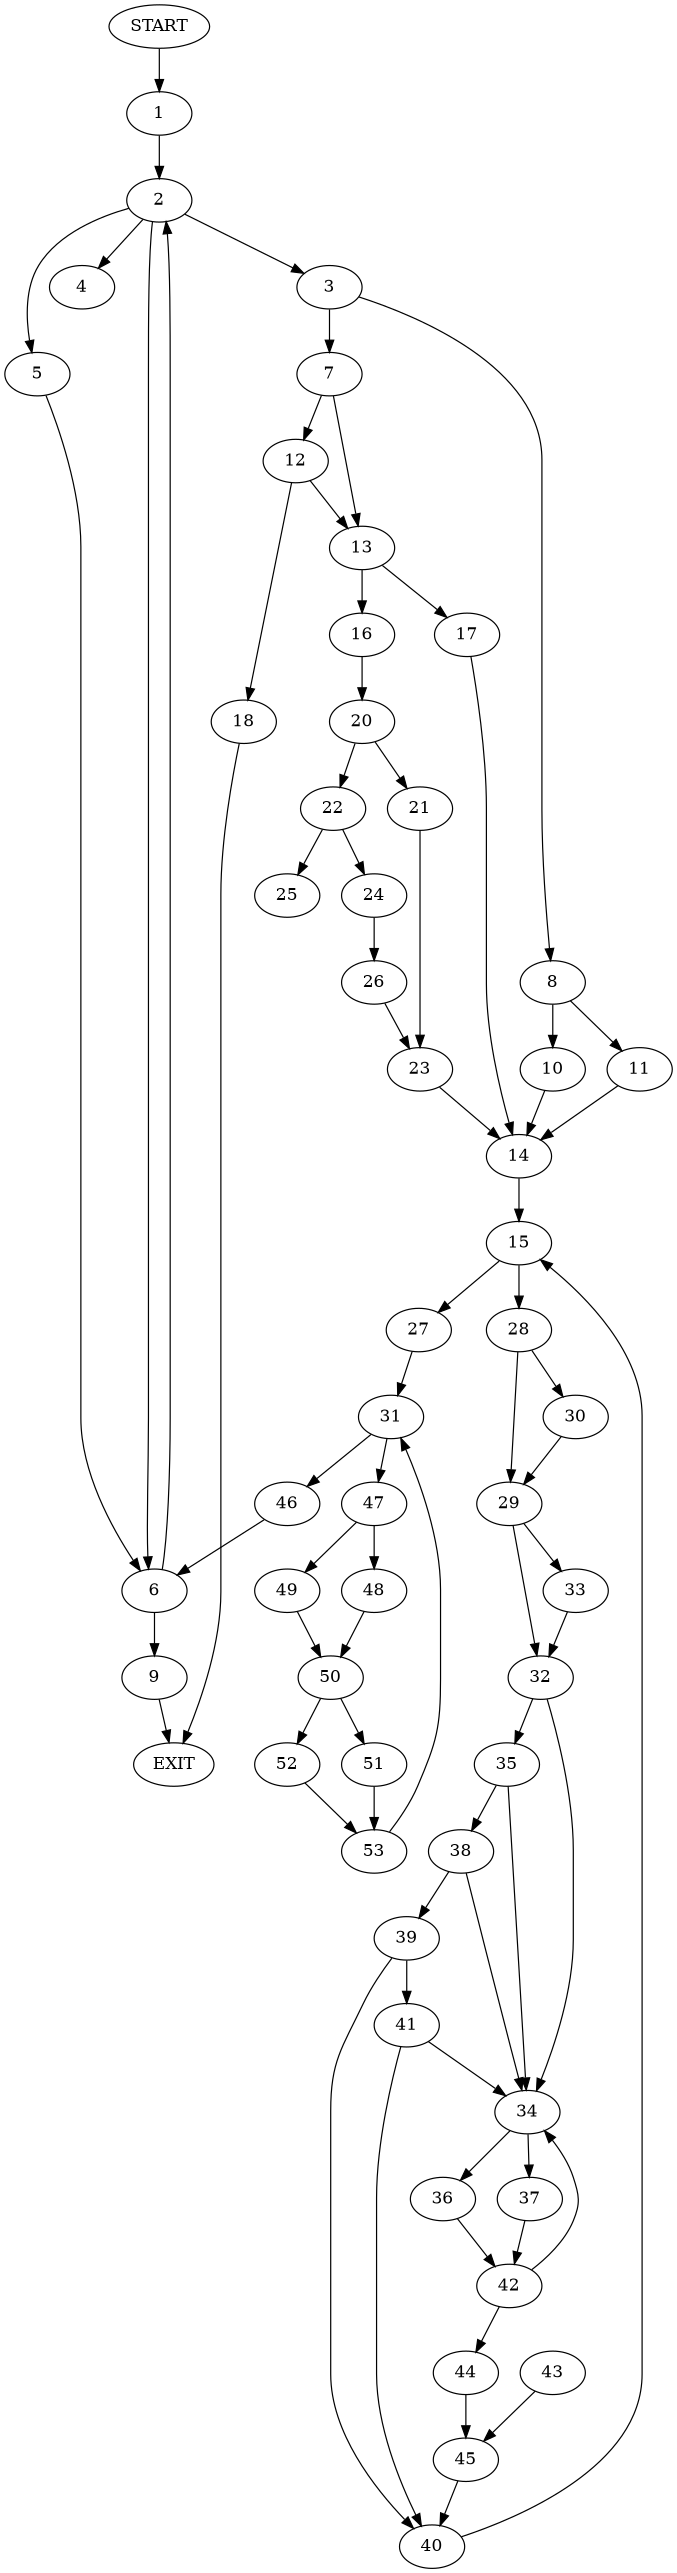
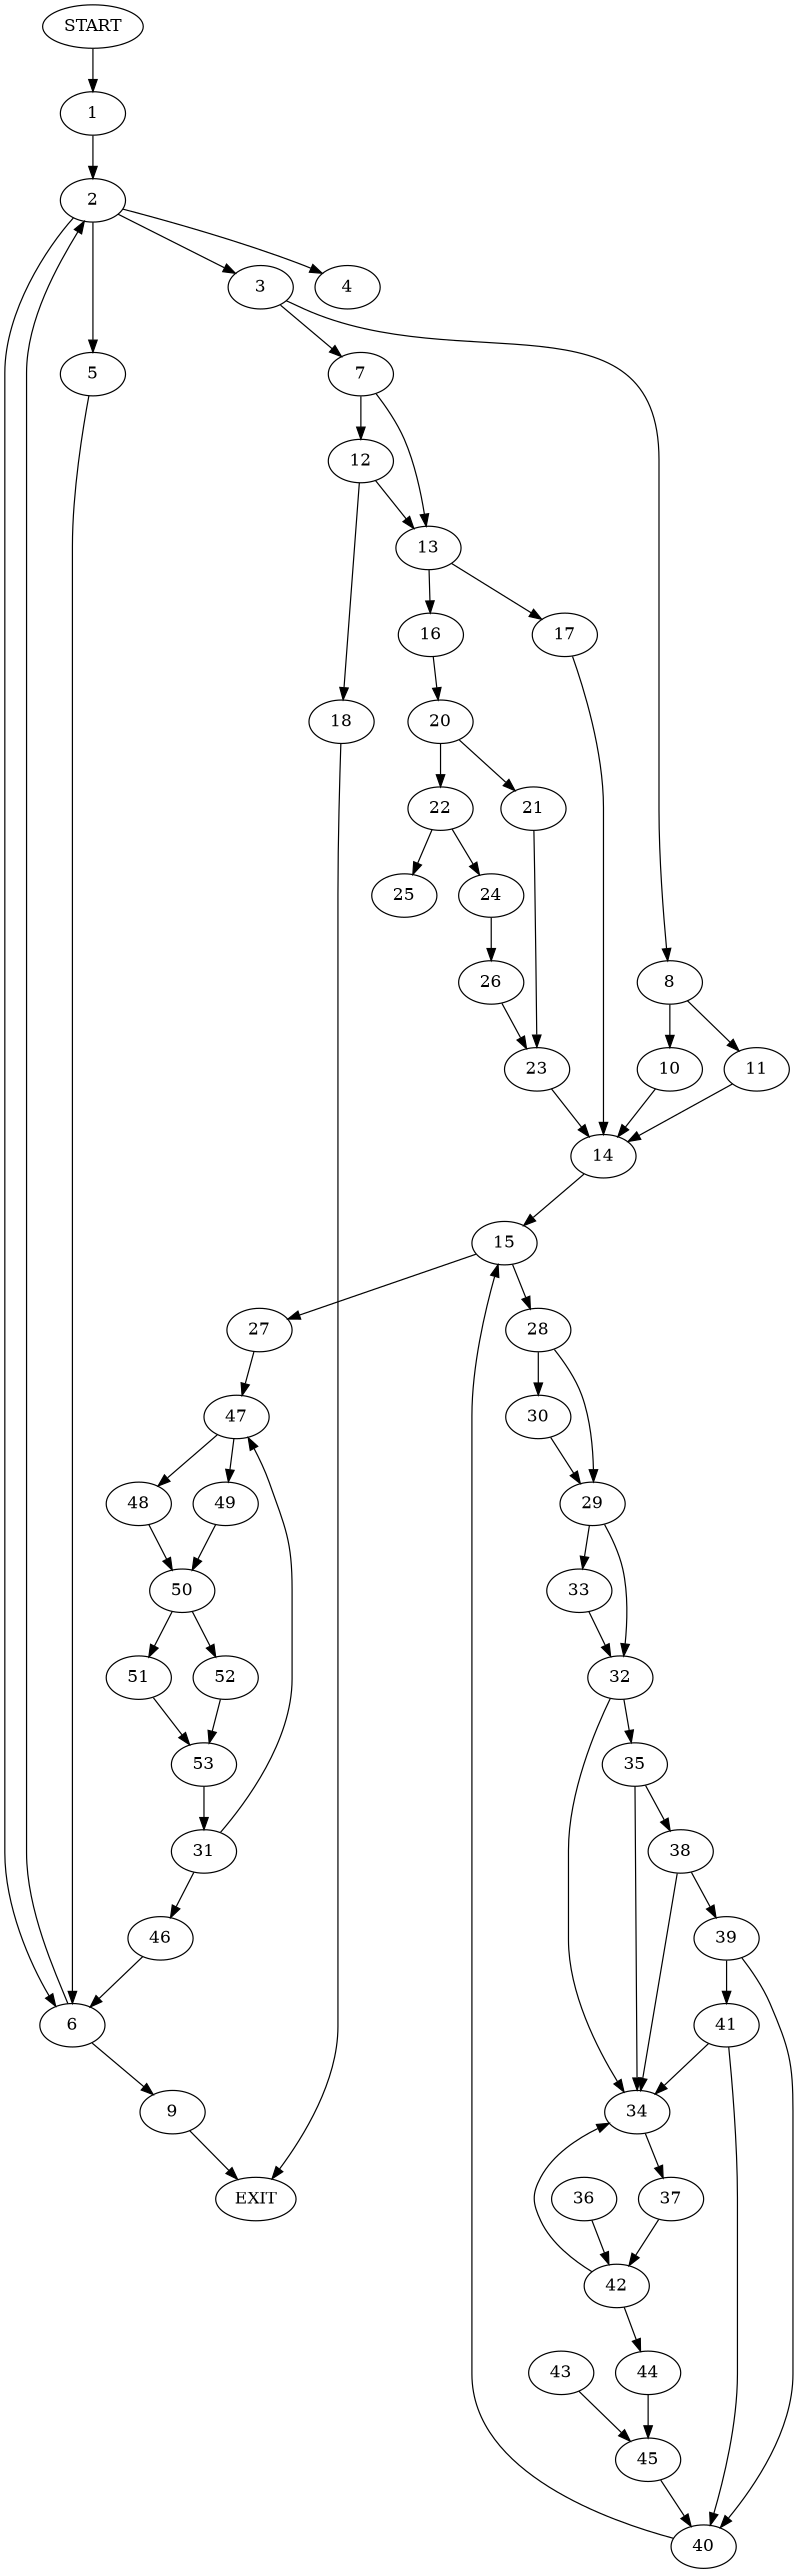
(407, 1368) -> (250, 1368)
(490, 2151) -> none
